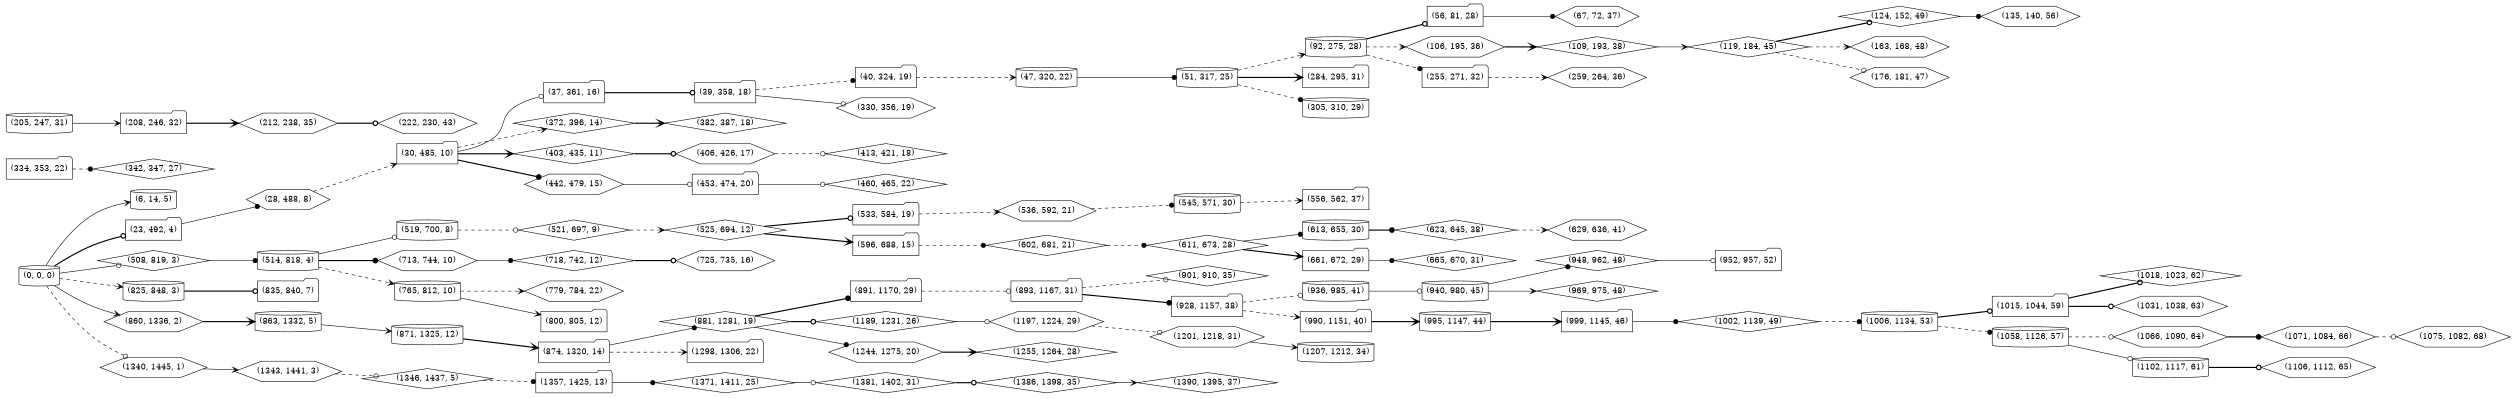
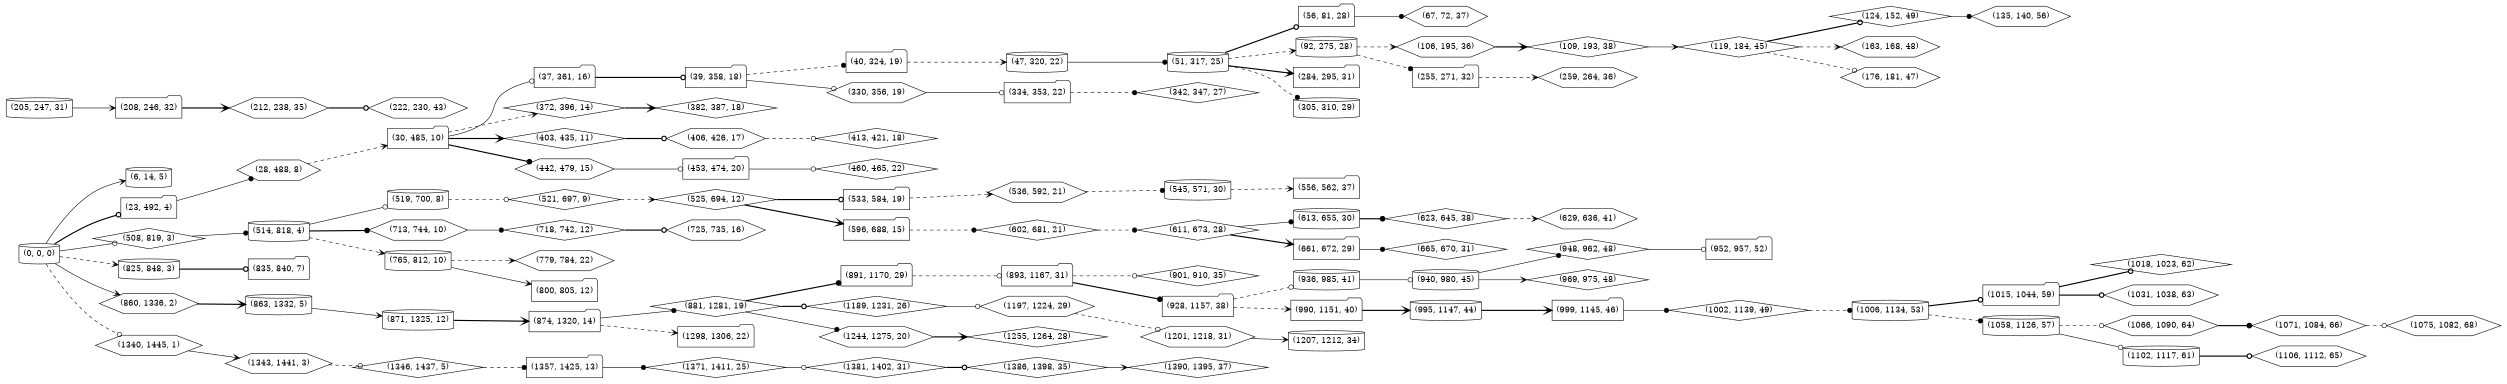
(1395, 32) -> (1259, 40)
none -> (963, 93)
